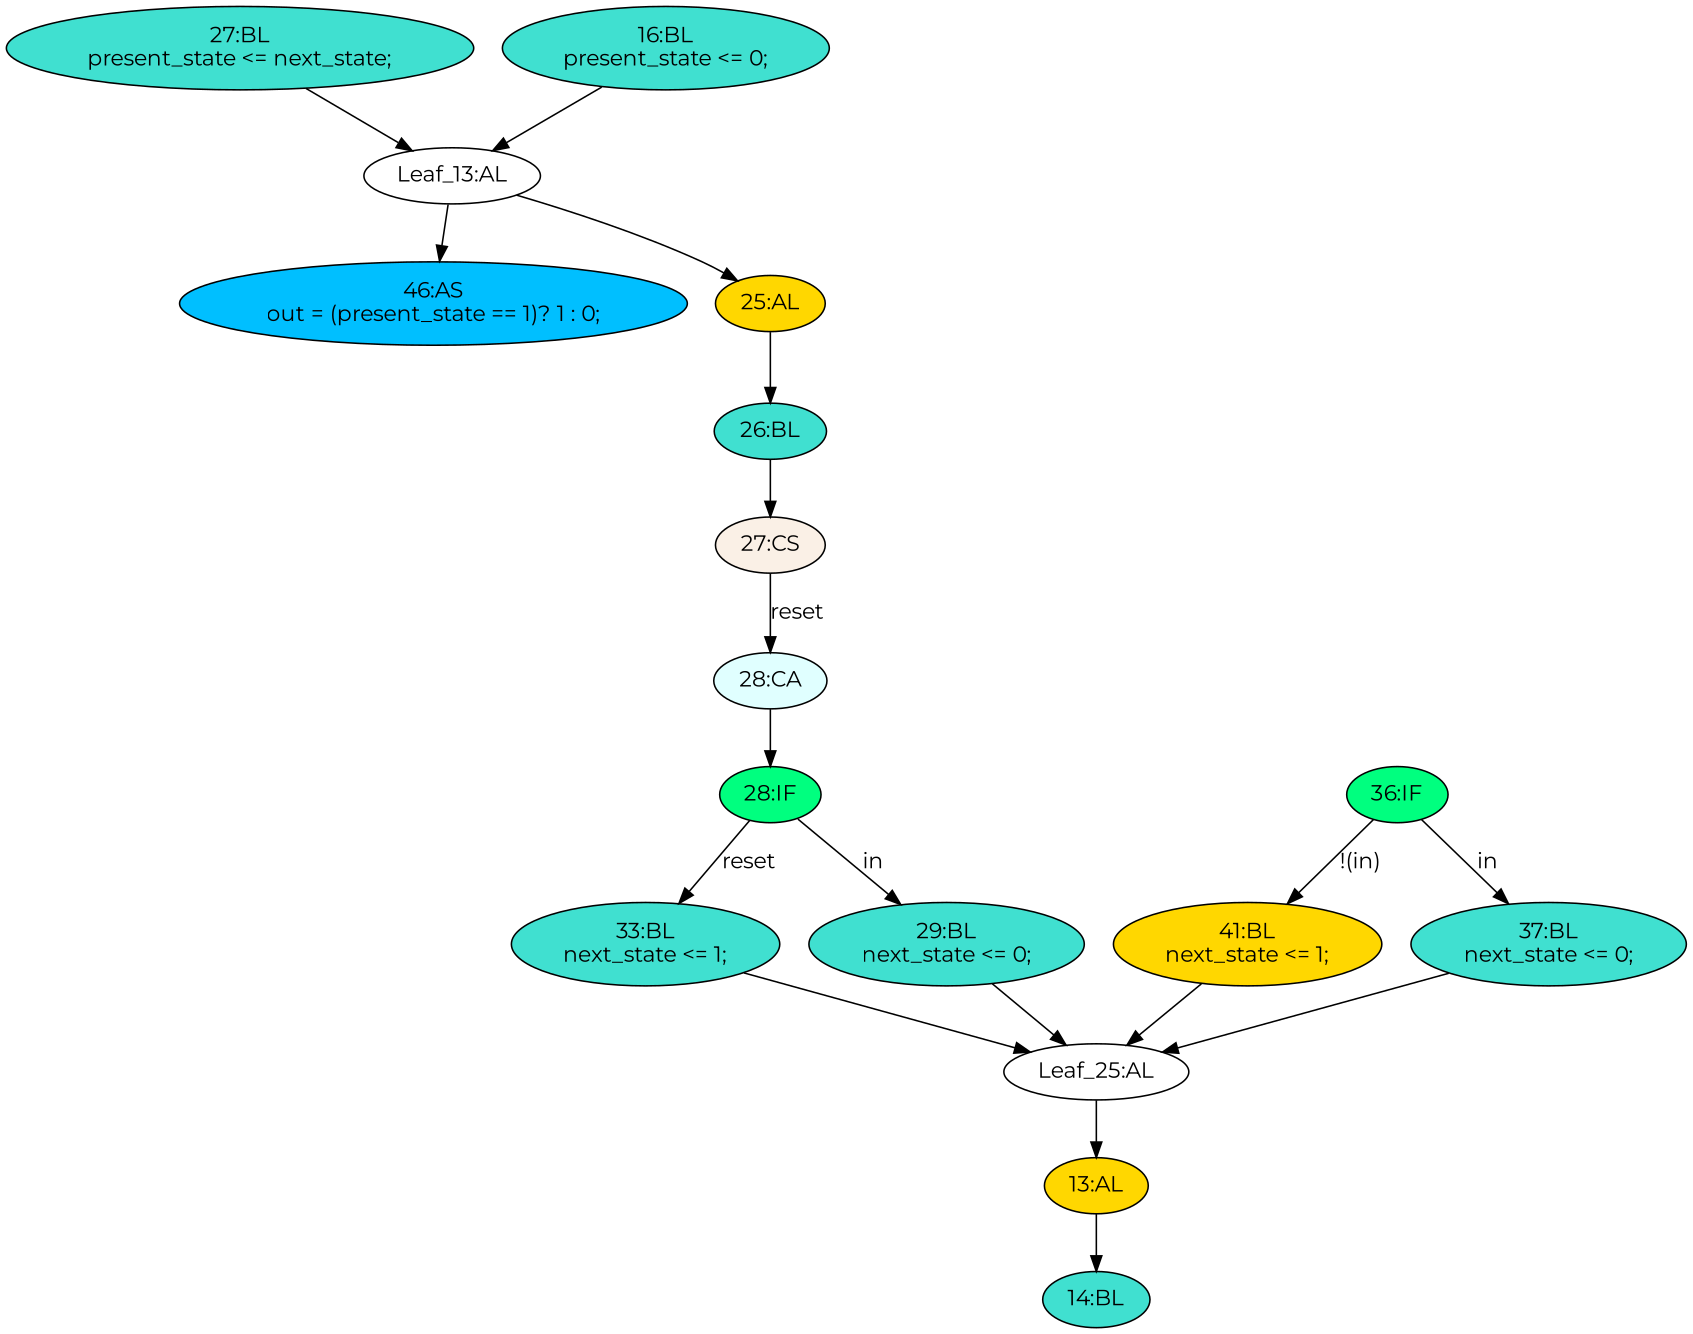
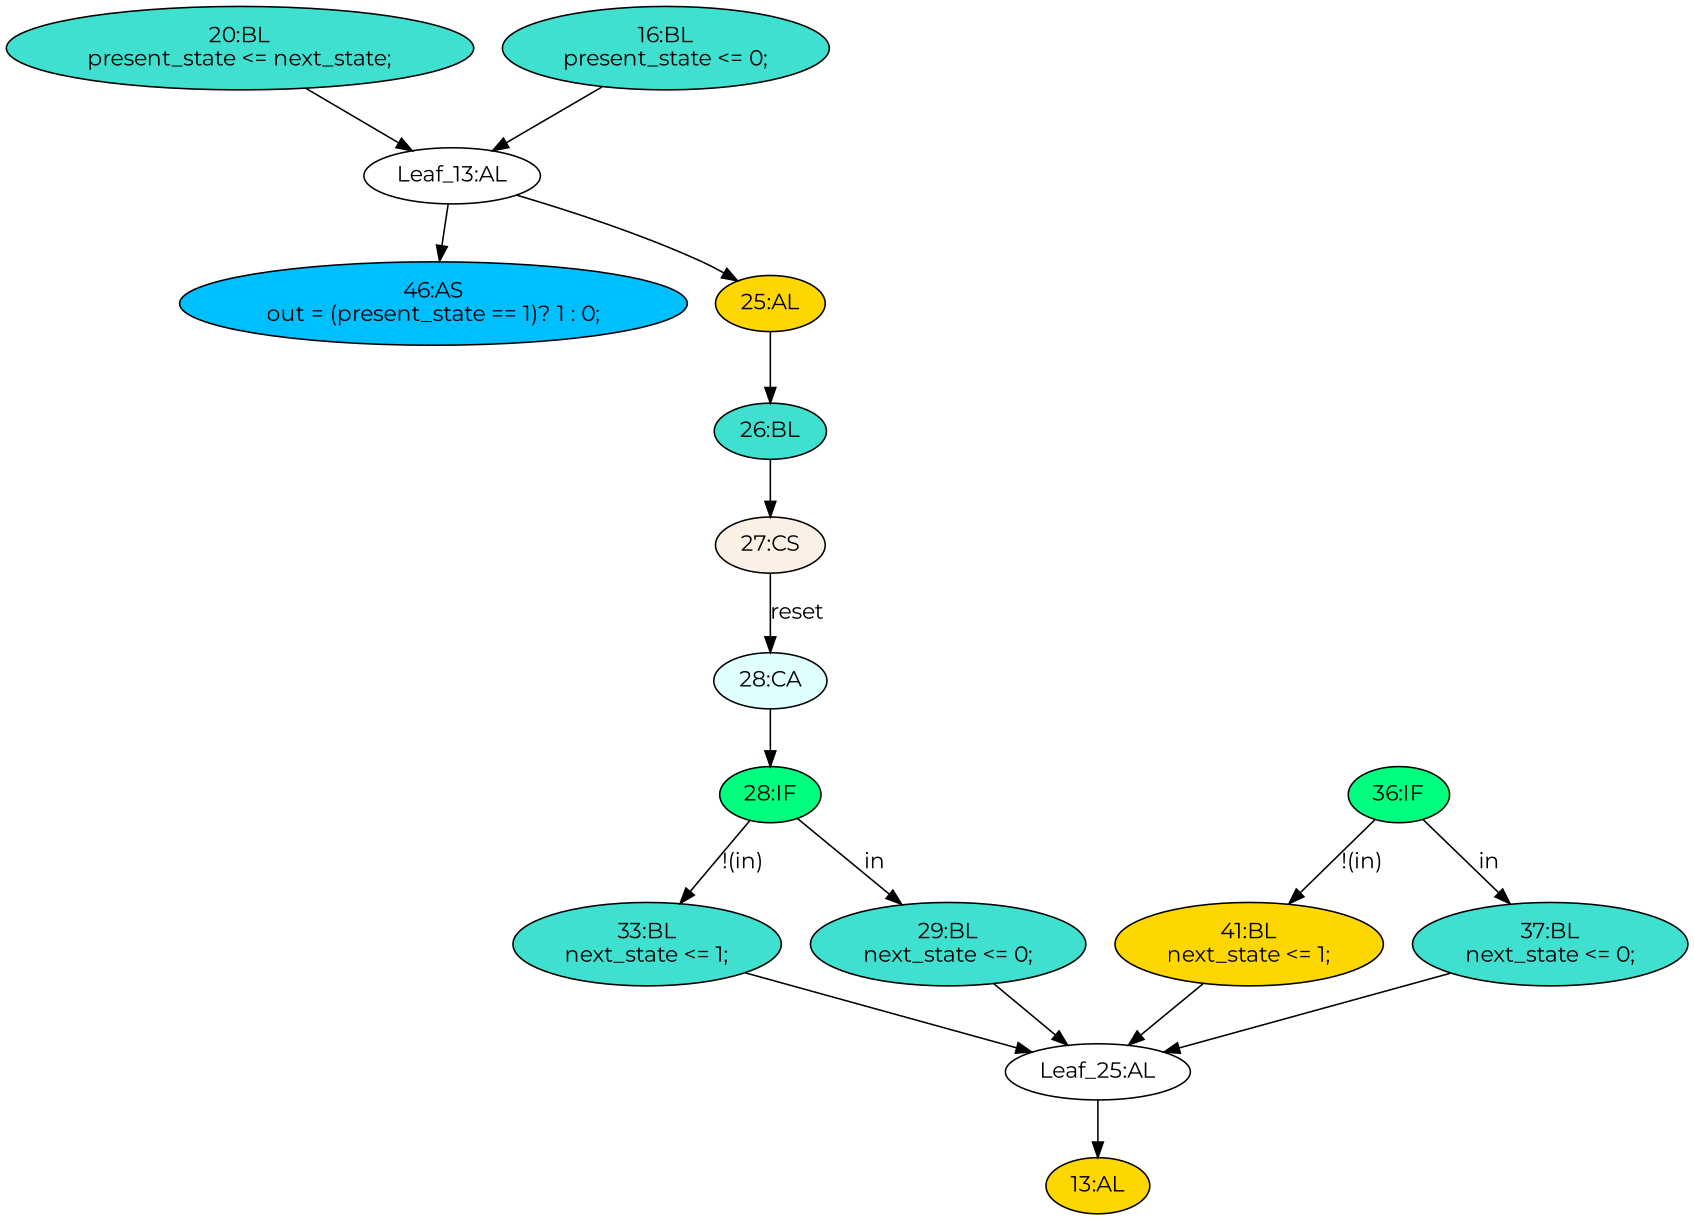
(240, 48) -> (240, 48)
(749, 862) -> (743, 862)
(1096, 1300) -> none
